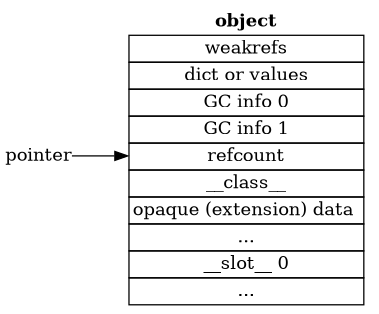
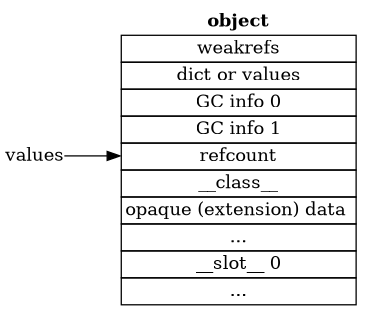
(38, 156) -> (35, 156)
